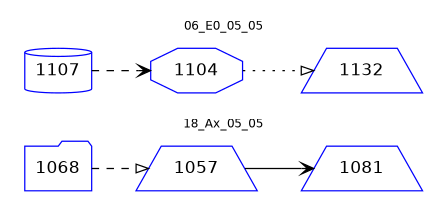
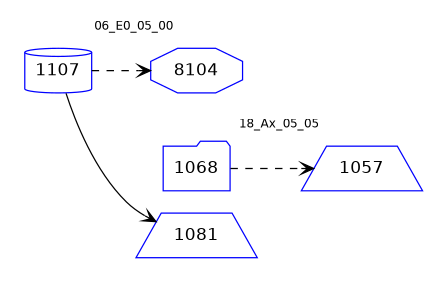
(224, 27) -> (134, 27)
(197, 71) -> (197, 71)
(362, 71) -> none
(114, 168) -> (266, 168)
(273, 168) -> (96, 161)
